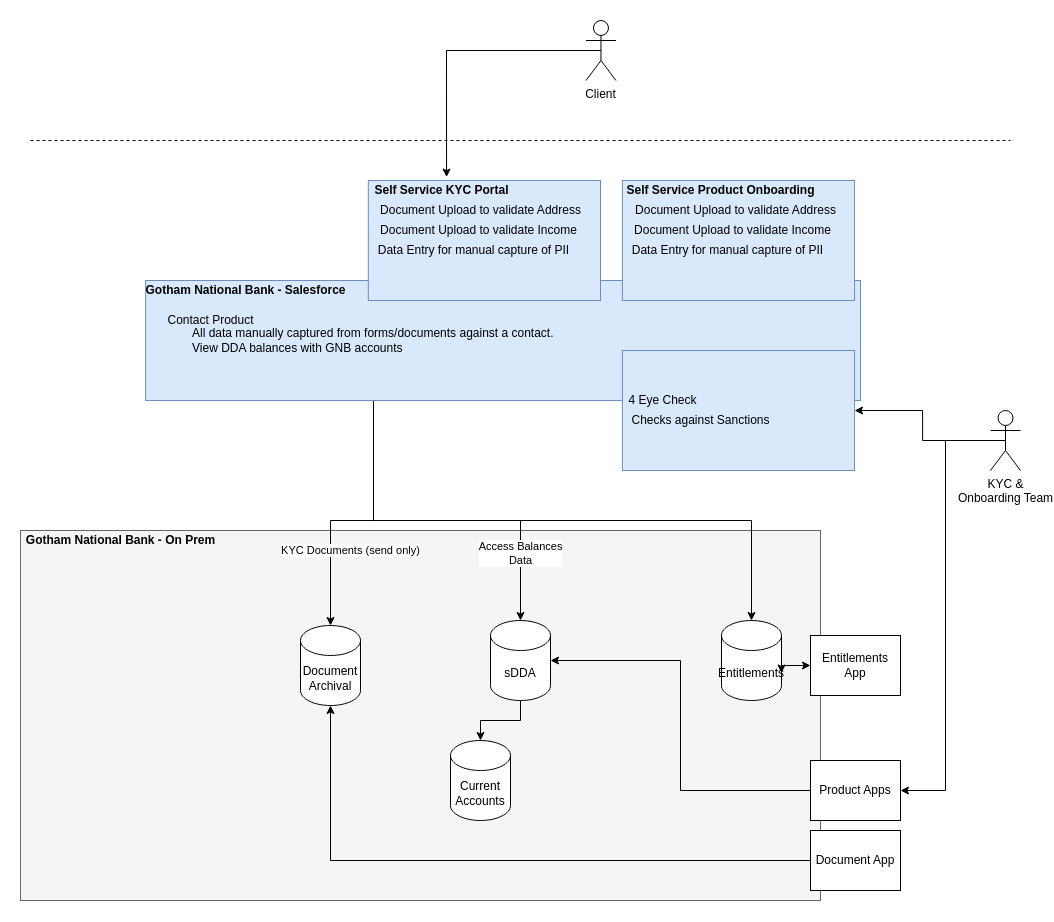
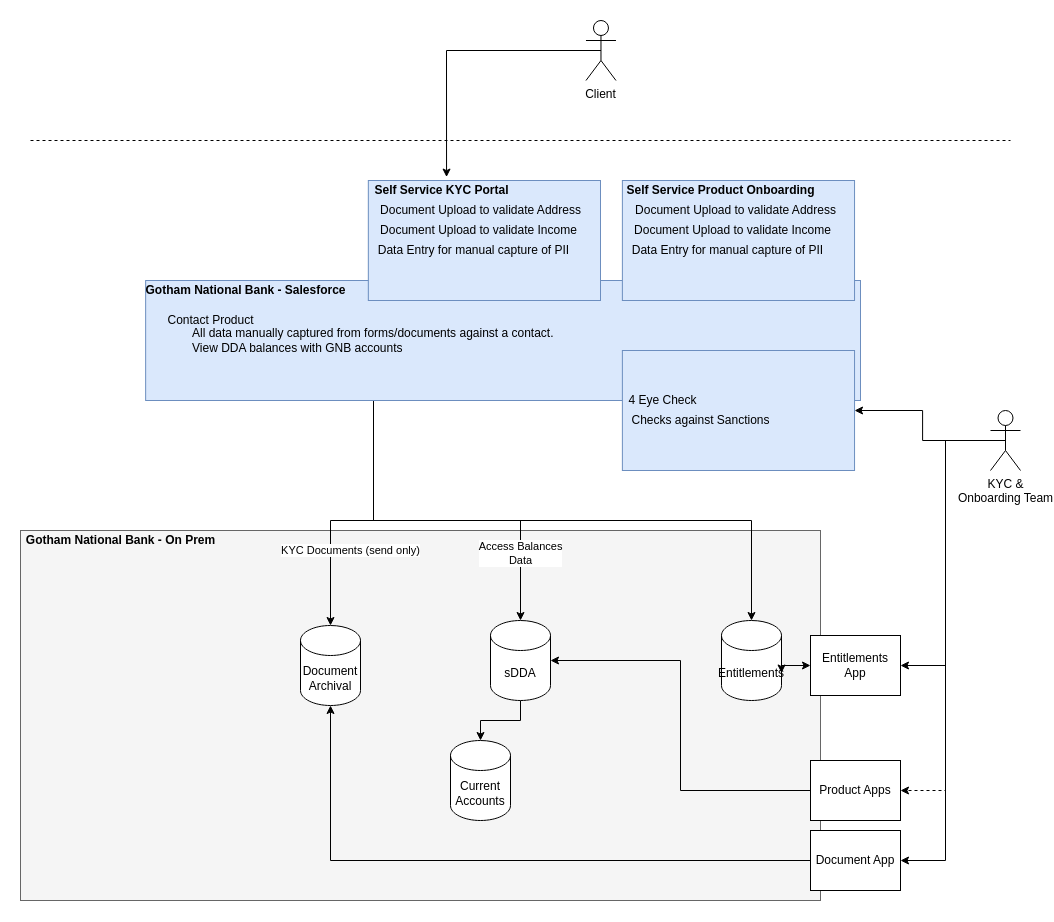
none -> (925, 666)
(925, 791) -> (925, 791)
none -> (946, 845)
